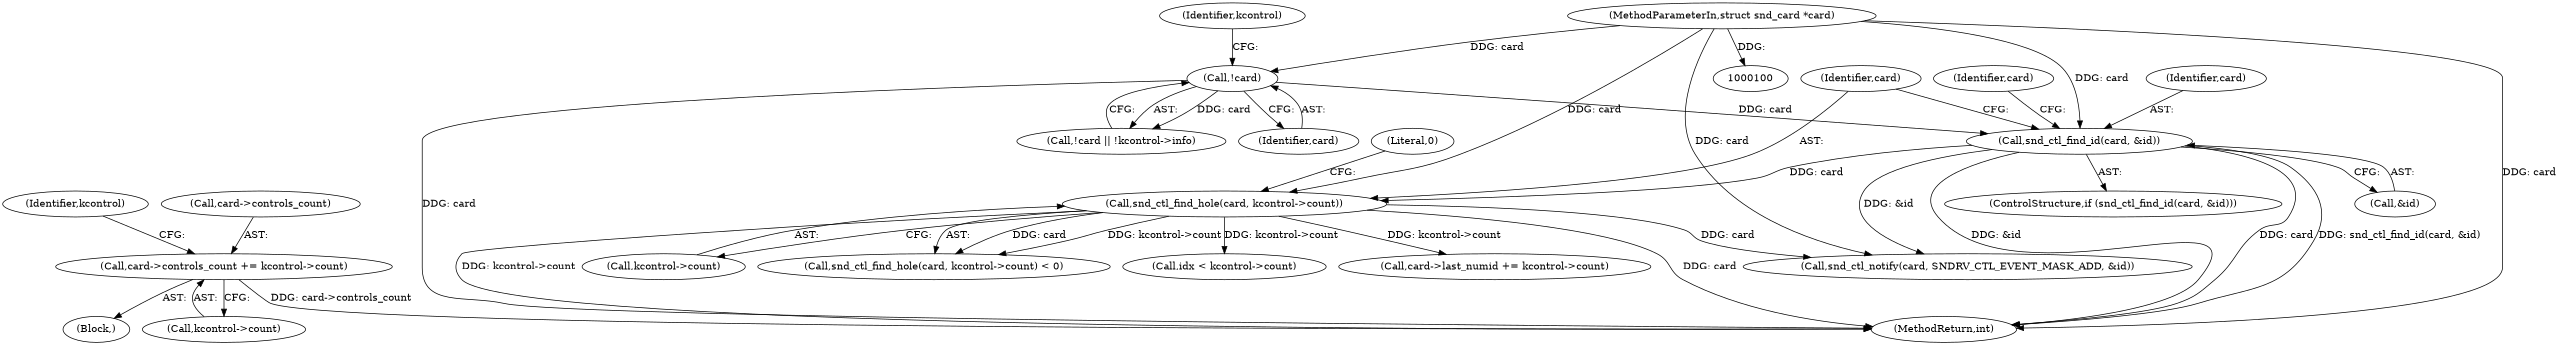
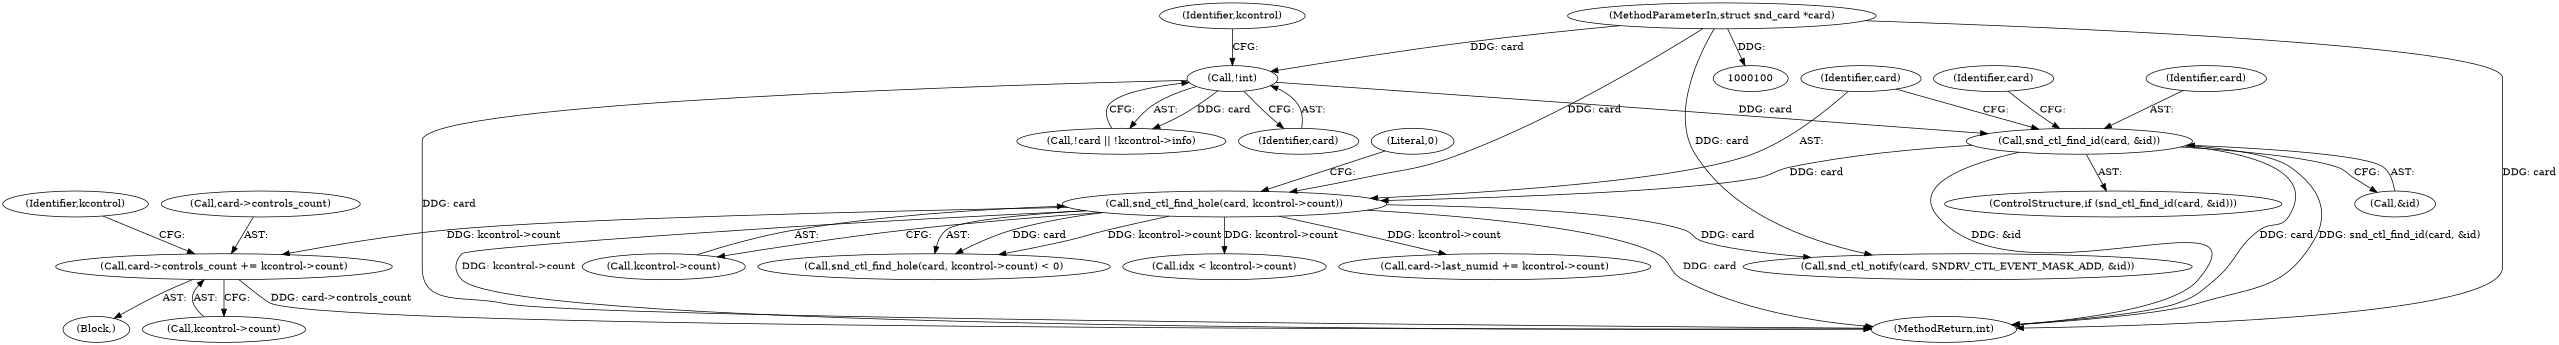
(1993, 39) -> none
(1232, 79) -> (1232, 79)
(1881, 177) -> none
none -> (678, 218)
